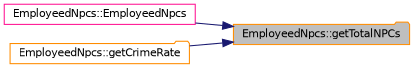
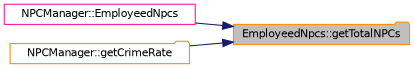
(100, 14) -> (100, 14)
(100, 54) -> (100, 54)
